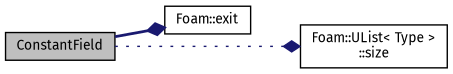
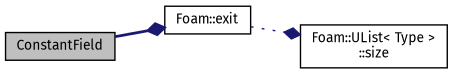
(199, 46) -> (267, 29)
